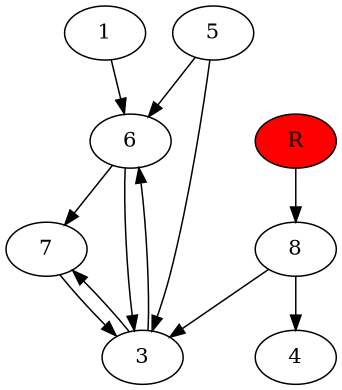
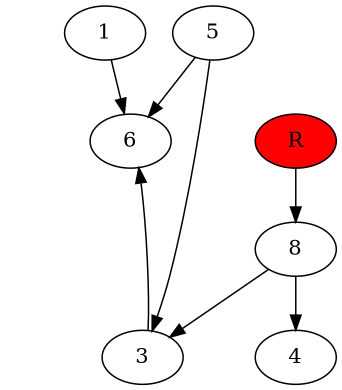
(126, 242) -> none
(47, 249) -> none
